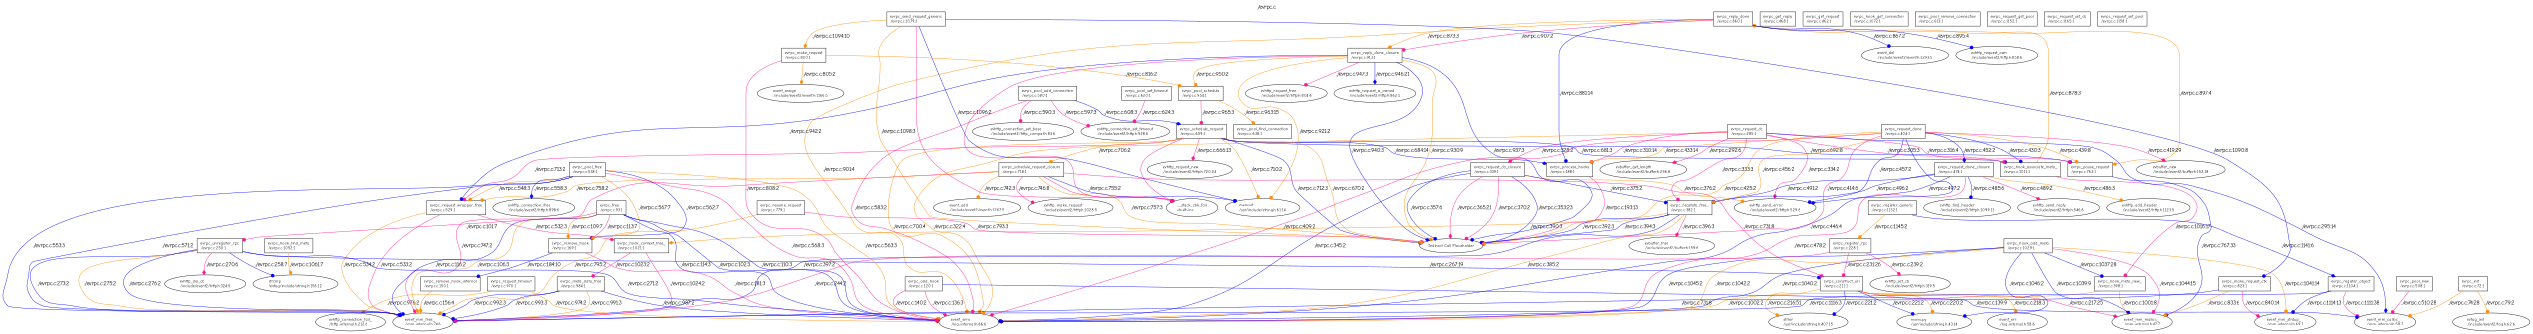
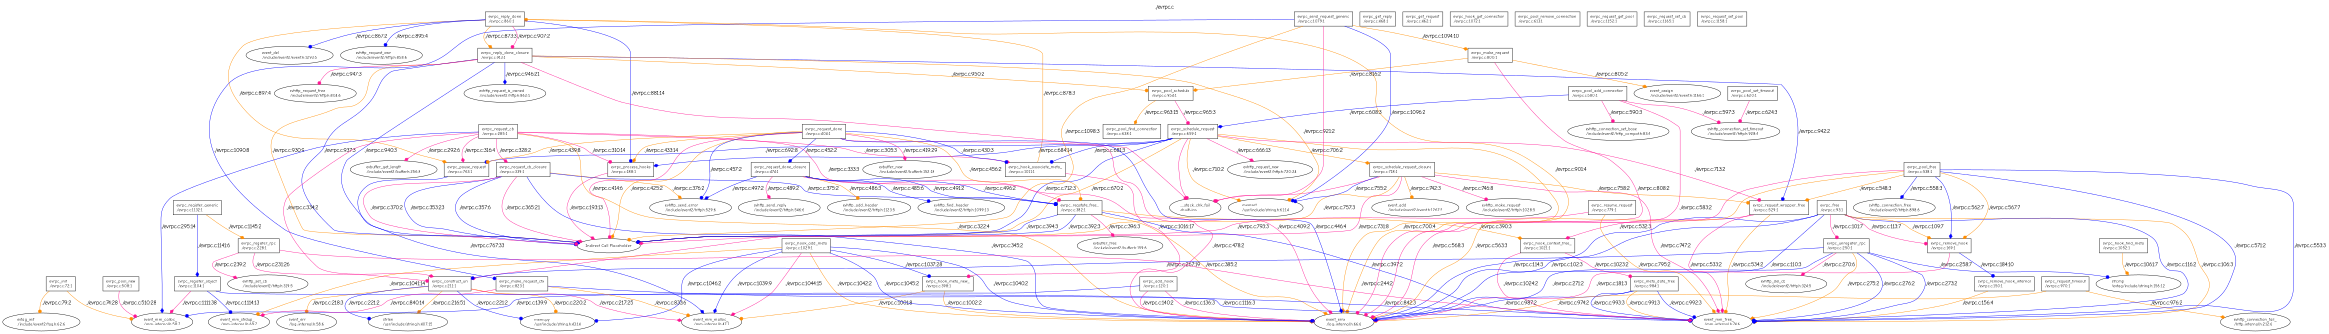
(1807, 161) -> (293, 192)
(1696, 303) -> (1400, 303)
